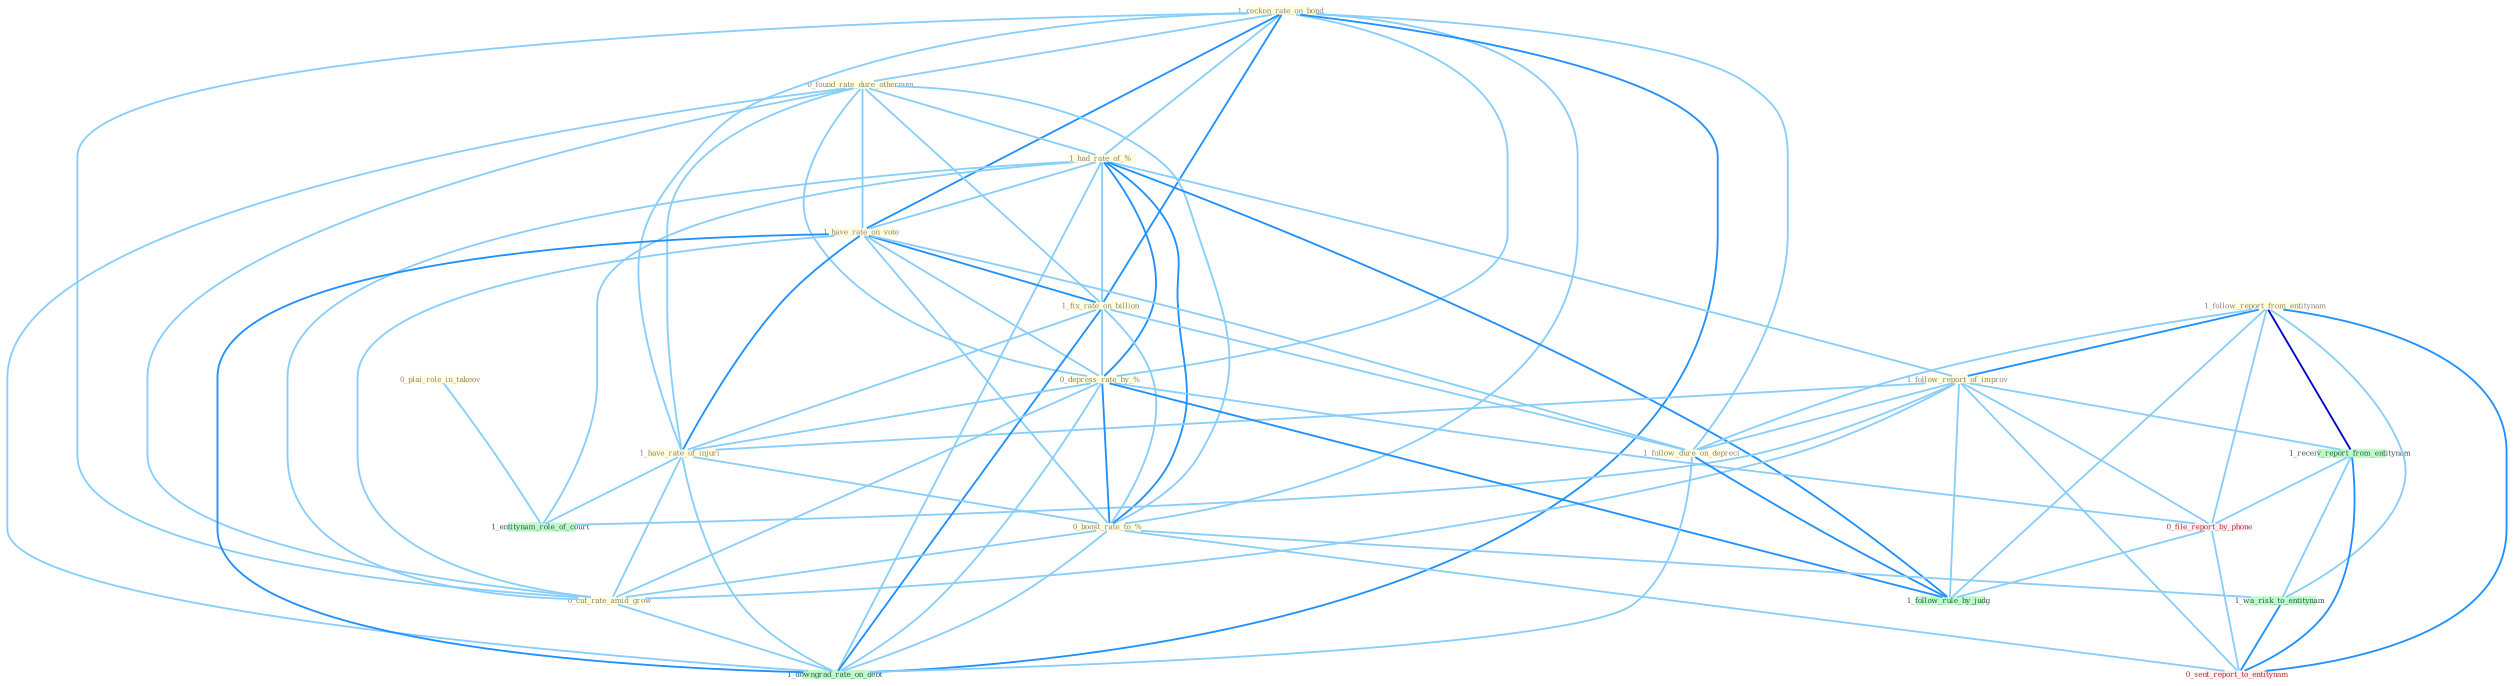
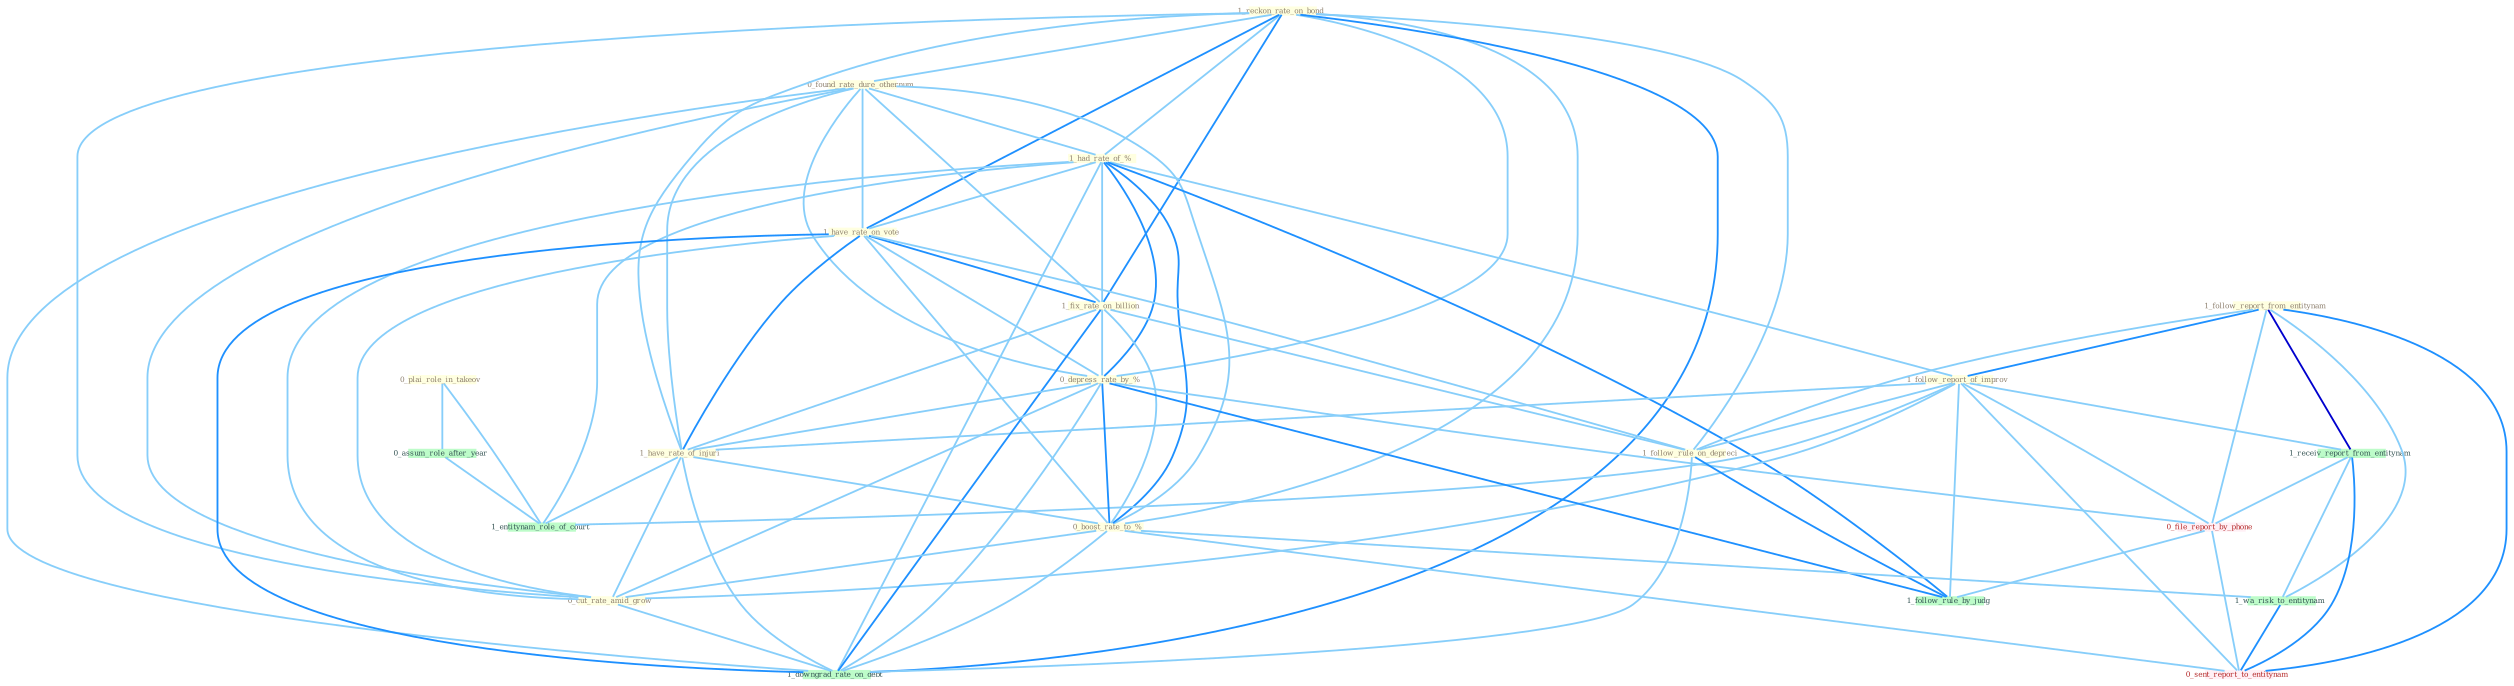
(2117, 446) -> none
none -> (442, 453)
(1692, 453) -> (1692, 453)
